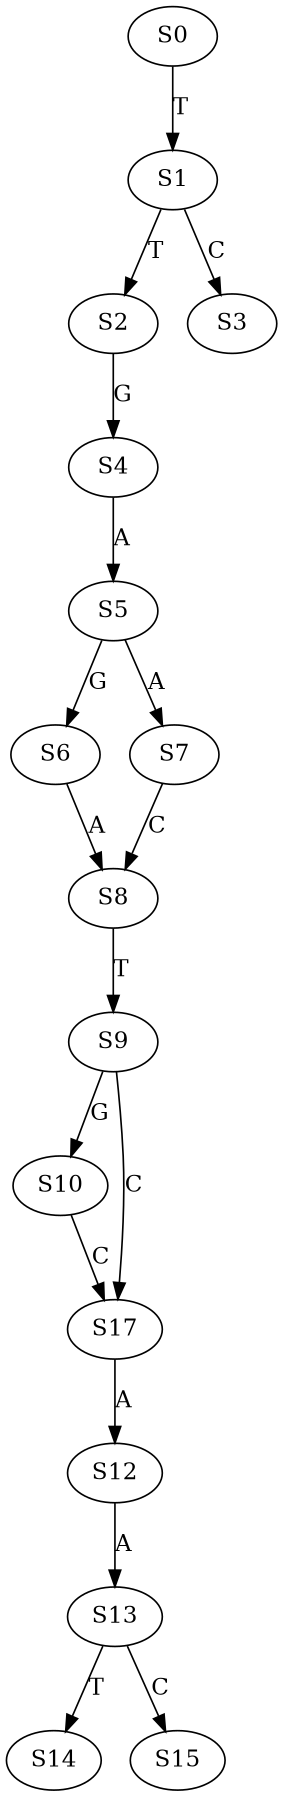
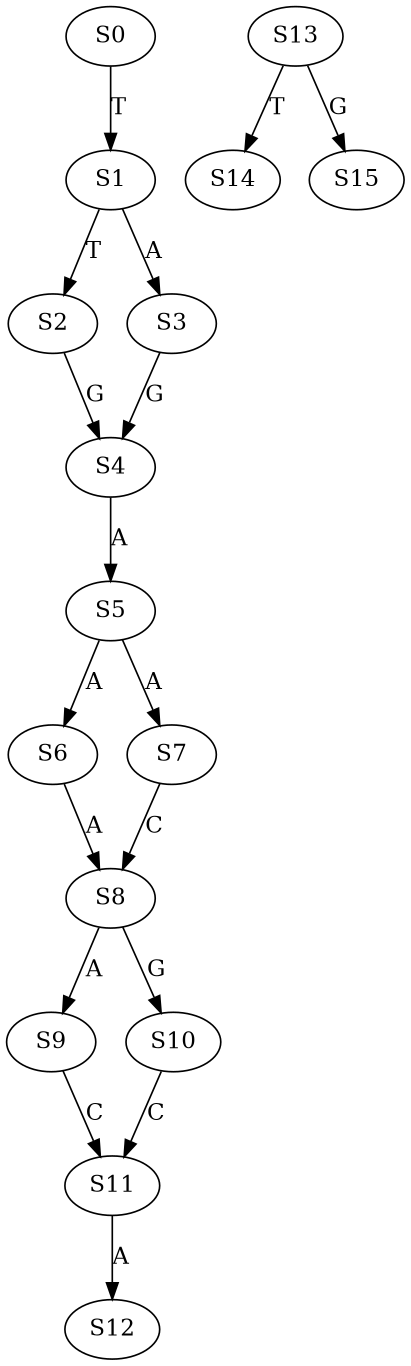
(216, 252) -> (154, 252)
none -> (145, 387)
(98, 683) -> (94, 683)
(122, 970) -> (94, 970)
(90, 1106) -> (138, 962)
(115, 1329) -> (112, 1186)
(115, 1537) -> none
(160, 1689) -> (339, 108)
